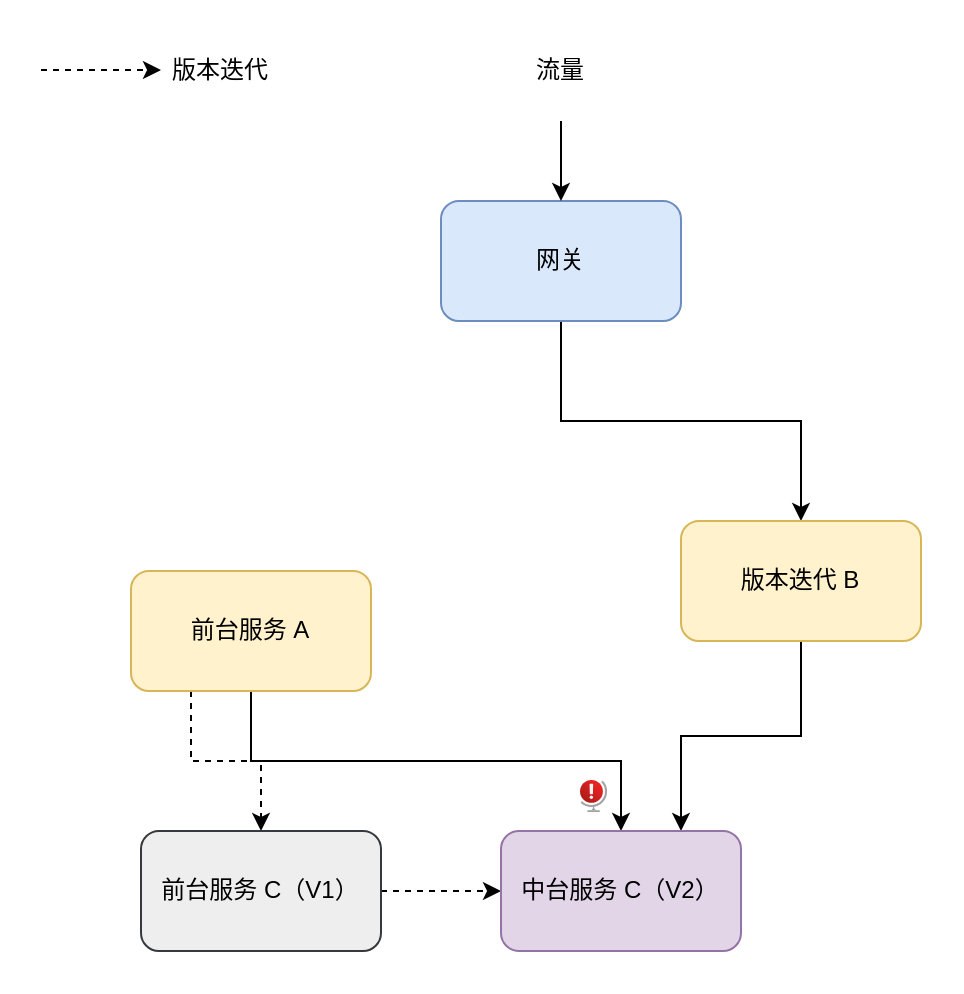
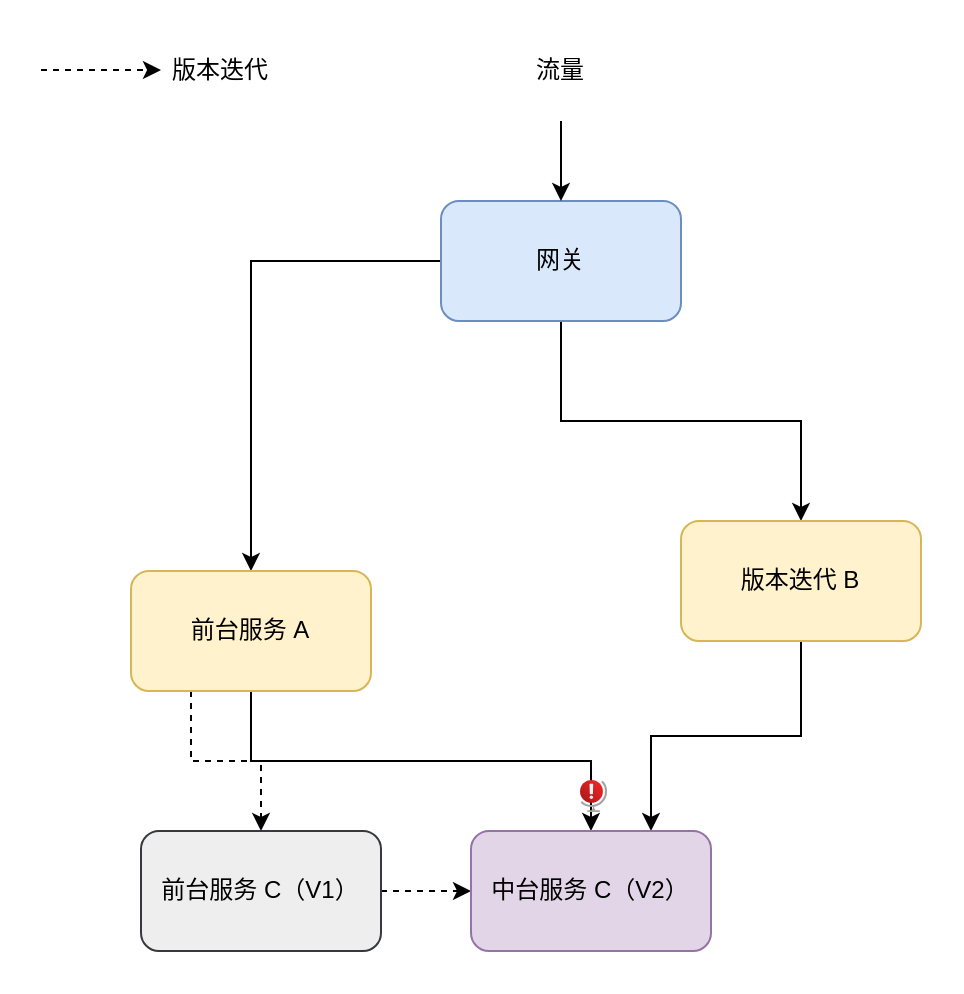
none -> (251, 314)
(621, 891) -> (591, 891)
